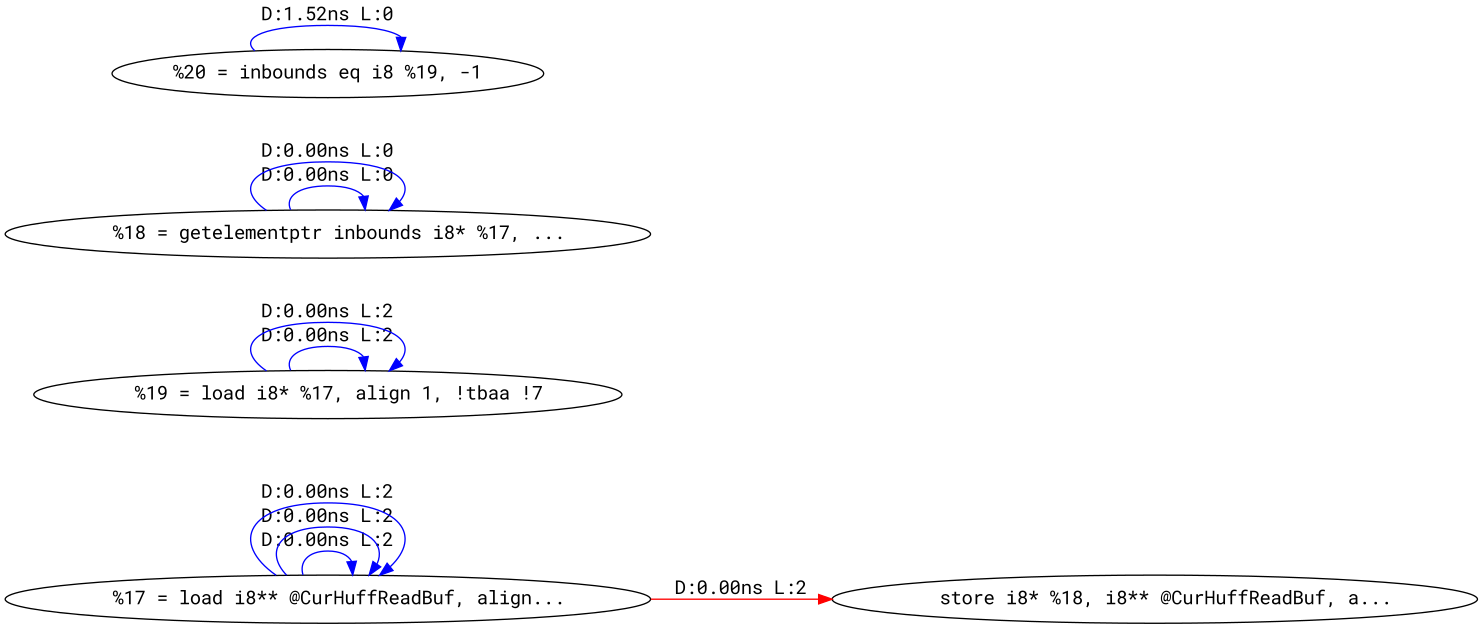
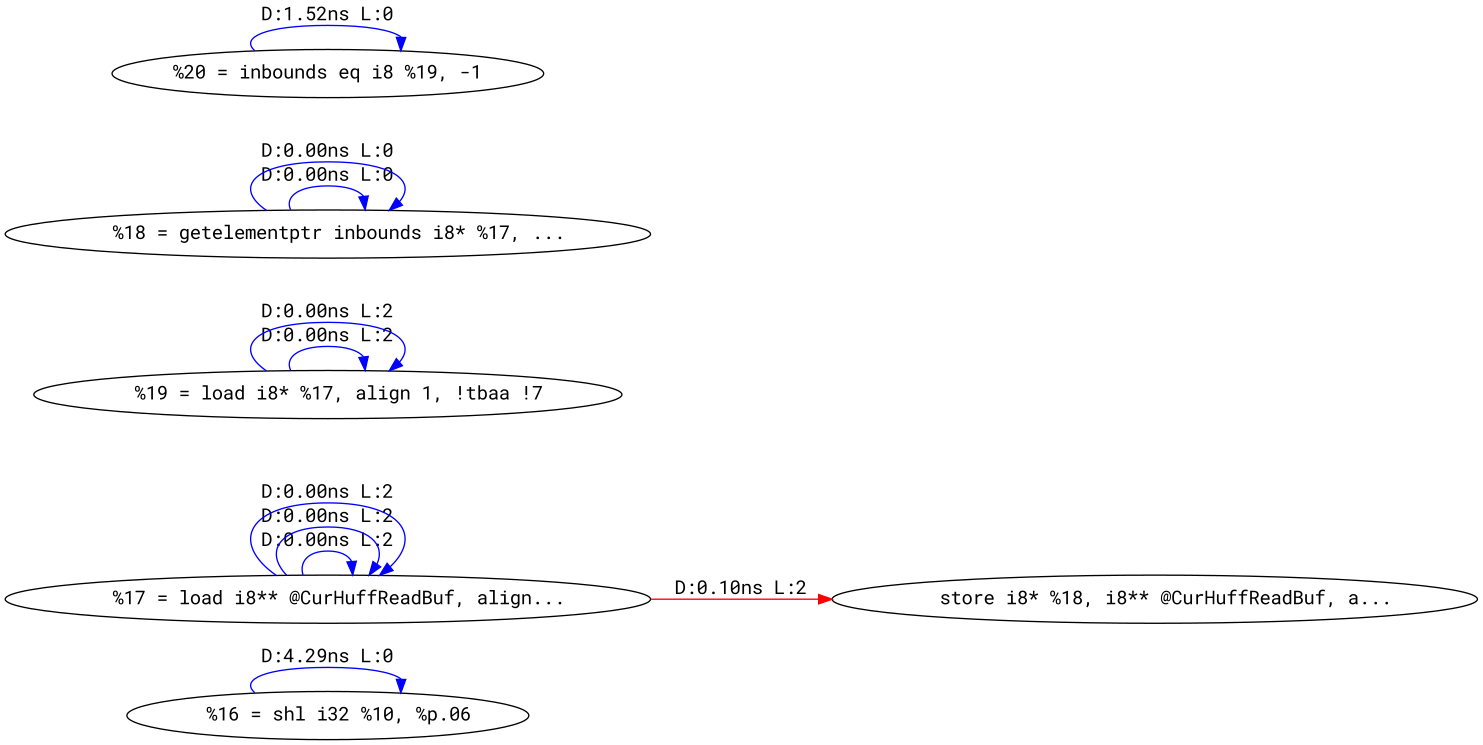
(741, 589) -> (741, 589)
none -> (328, 716)
